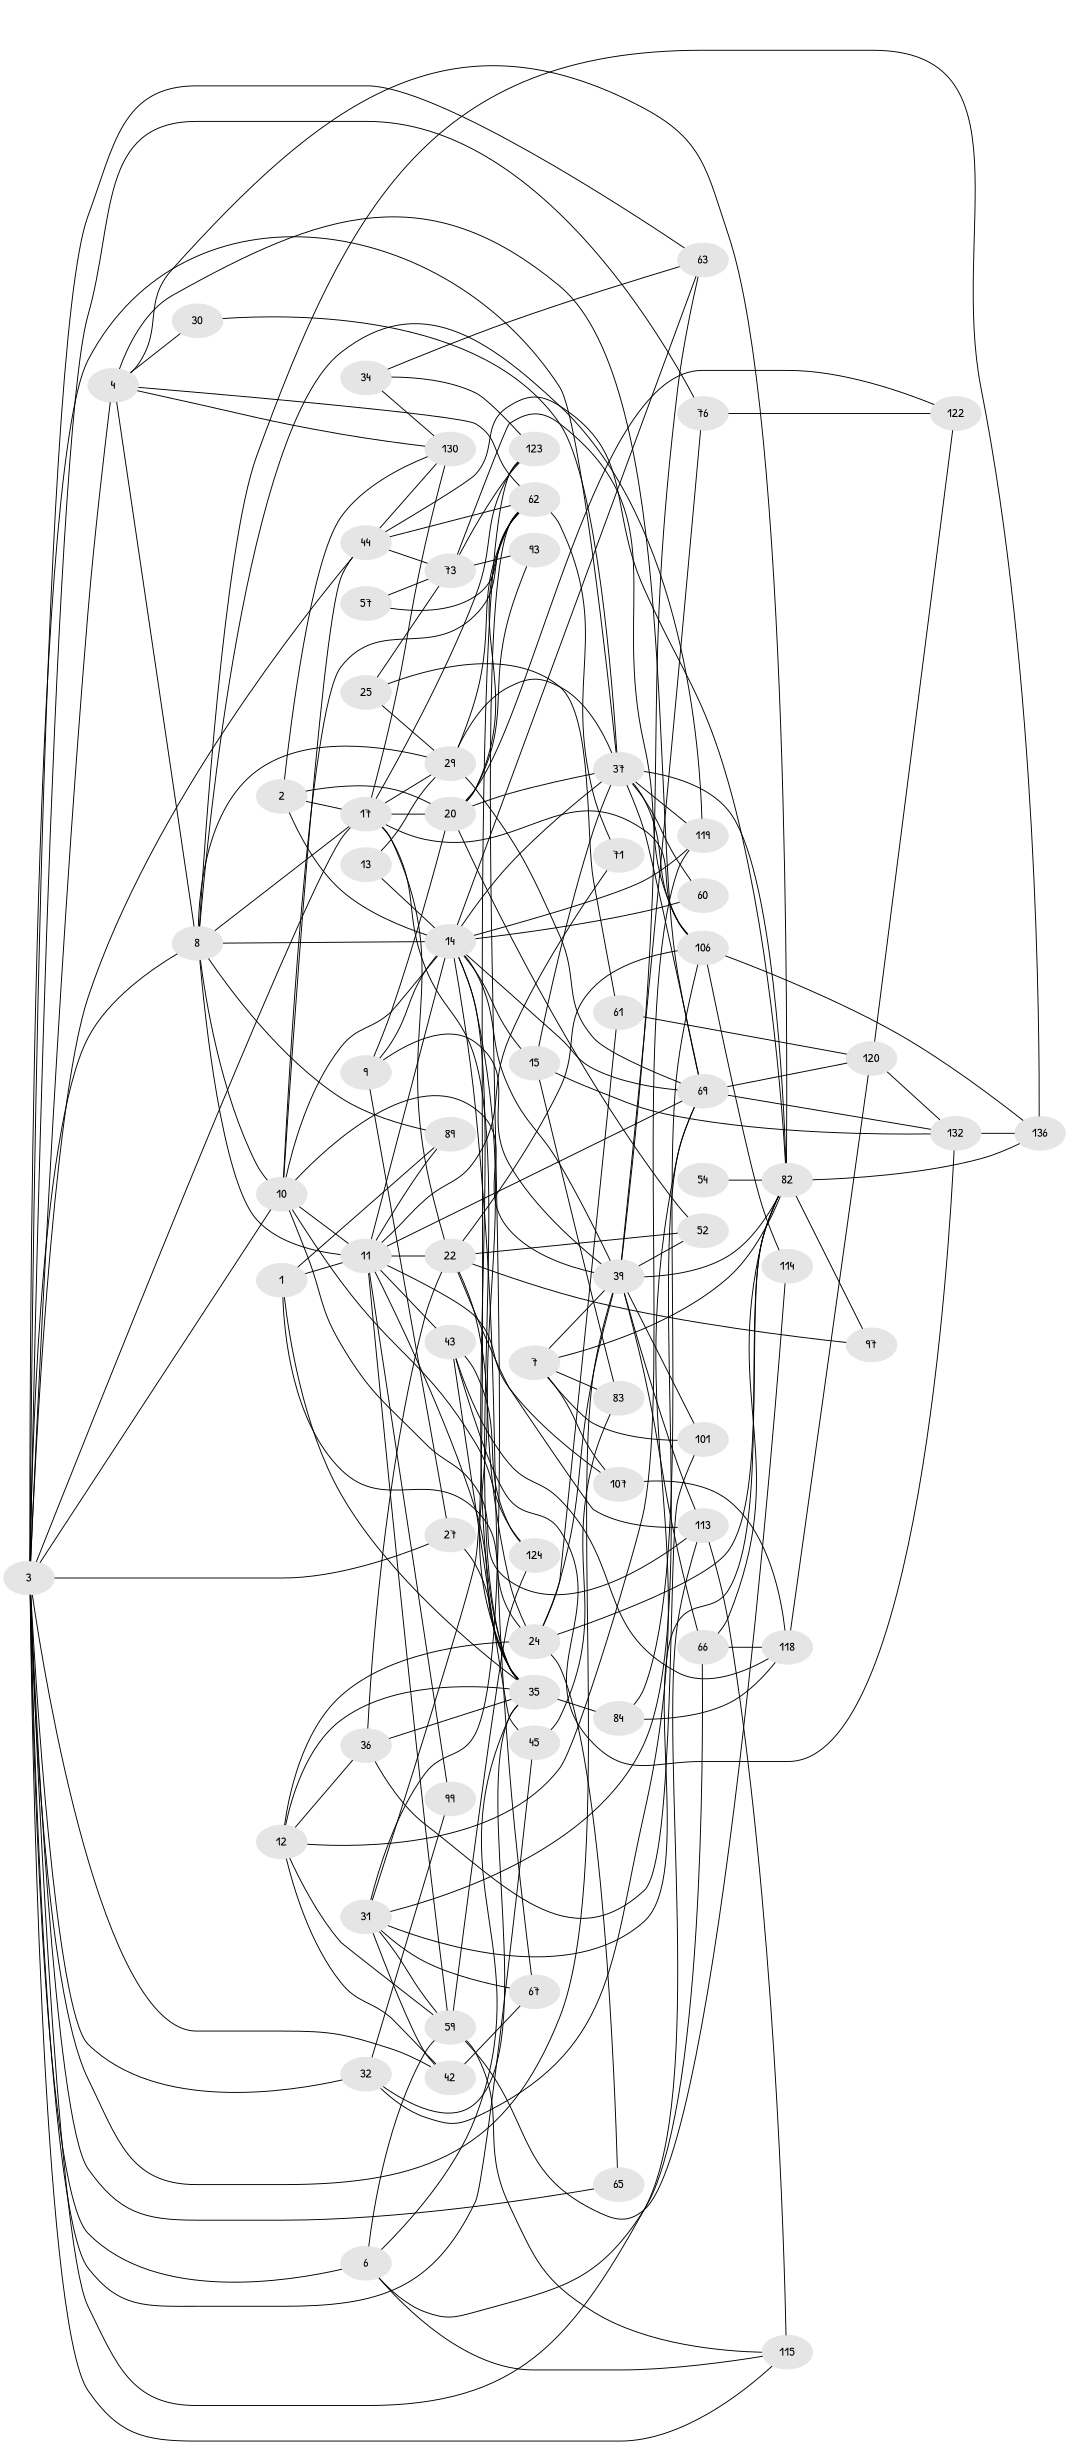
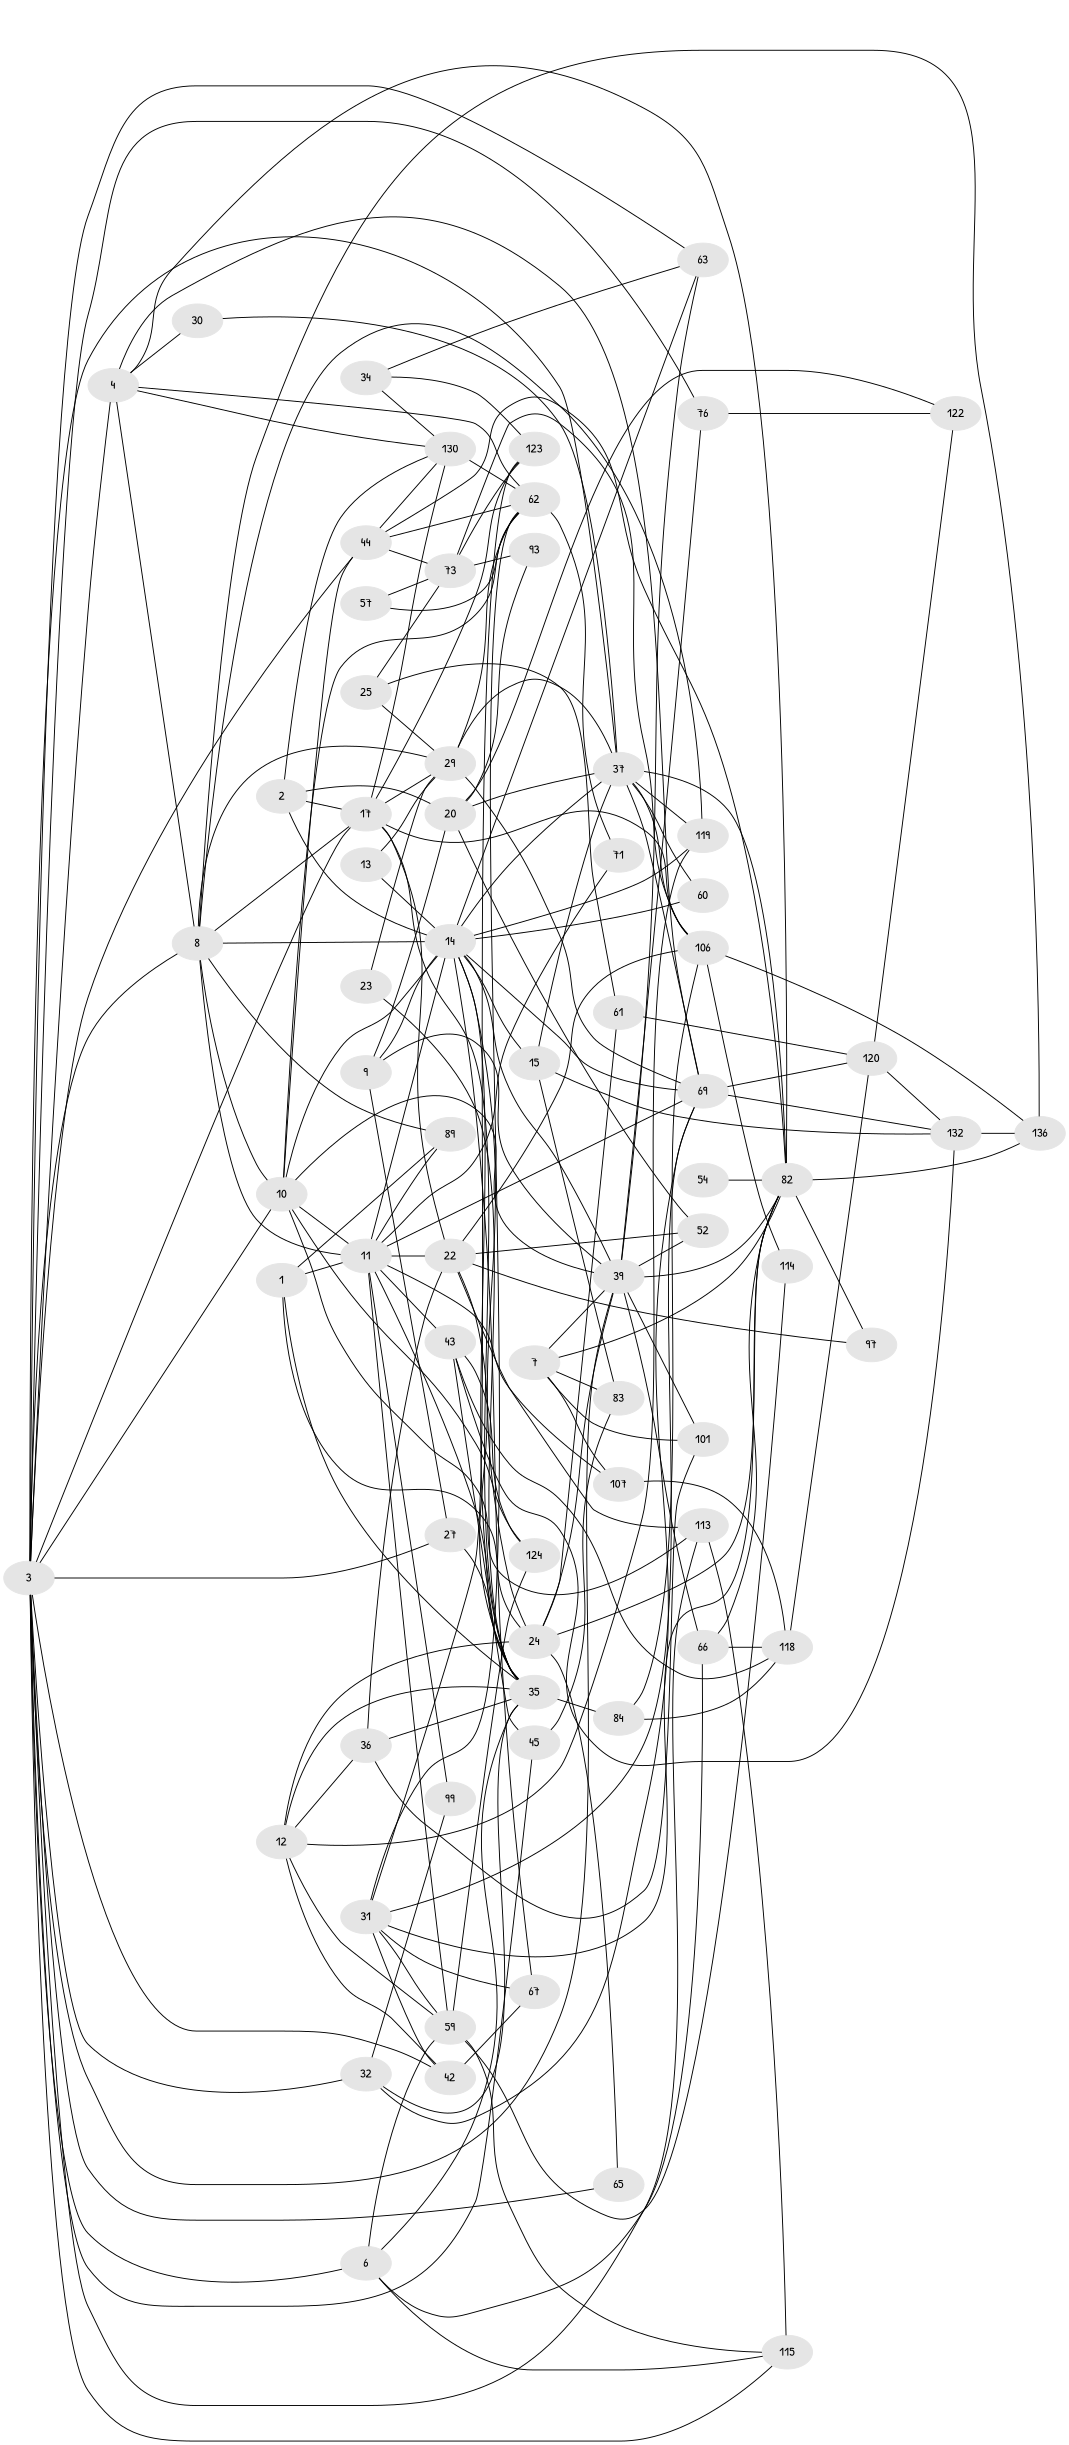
(492, 657) -> (495, 476)
(402, 814) -> none
none -> (366, 986)
(664, 1424) -> none
